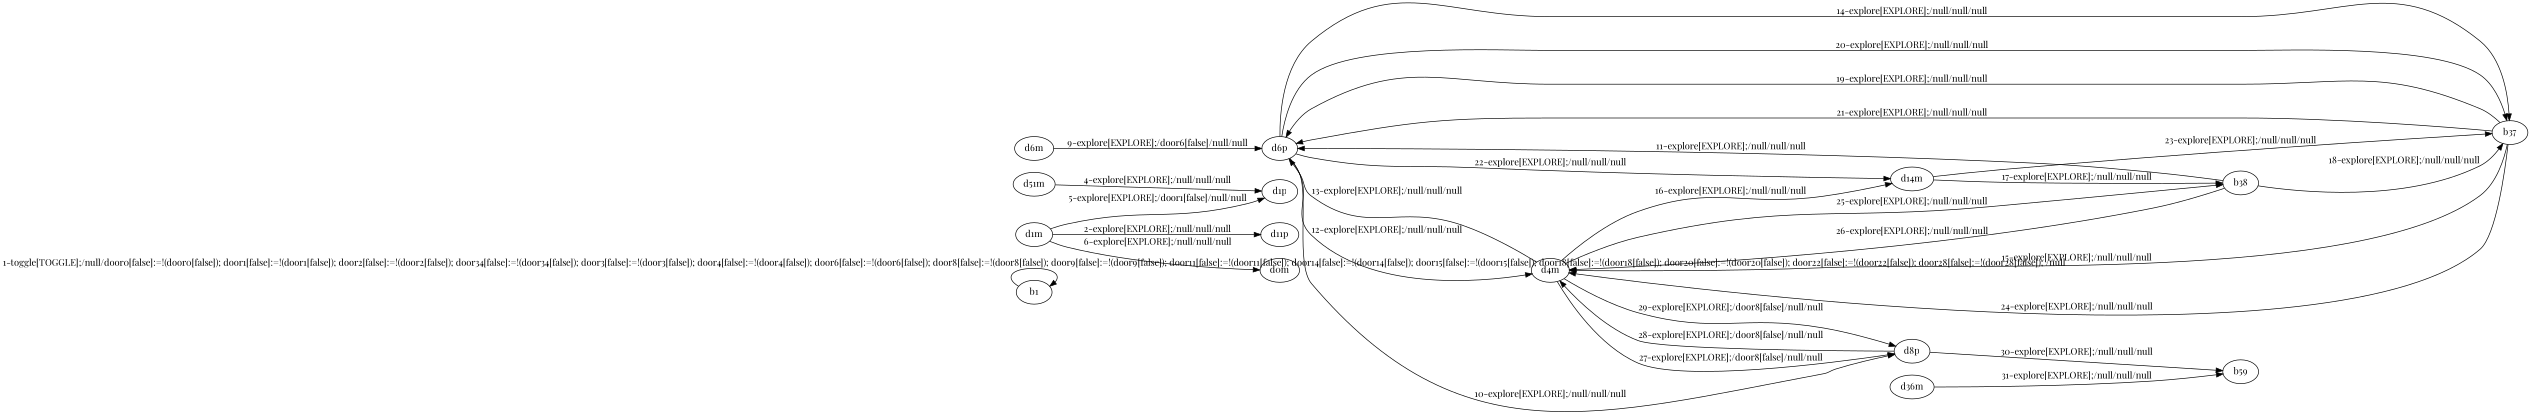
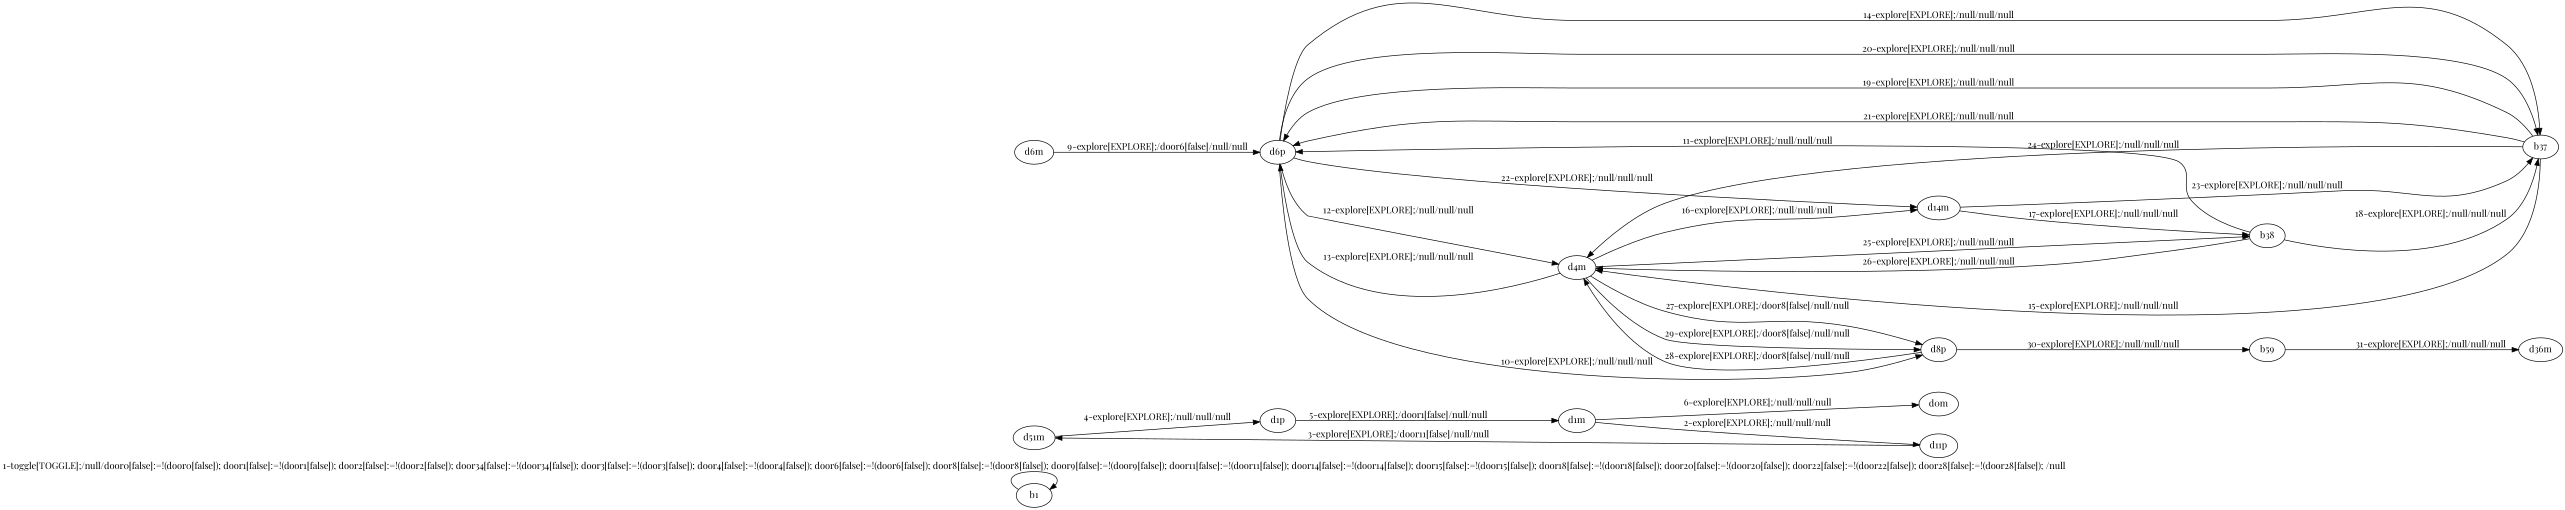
(1154, 215) -> (1424, 421)
(2076, 385) -> (2399, 350)
none -> (1491, 442)
